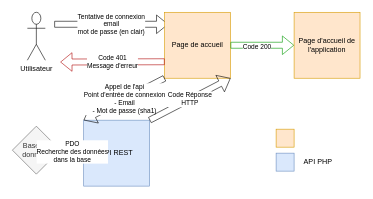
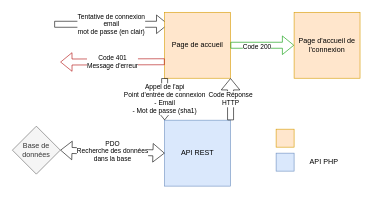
(36, 36) -> none
(327, 45) -> (327, 45)
(117, 153) -> (198, 153)
(318, 162) -> (324, 162)
